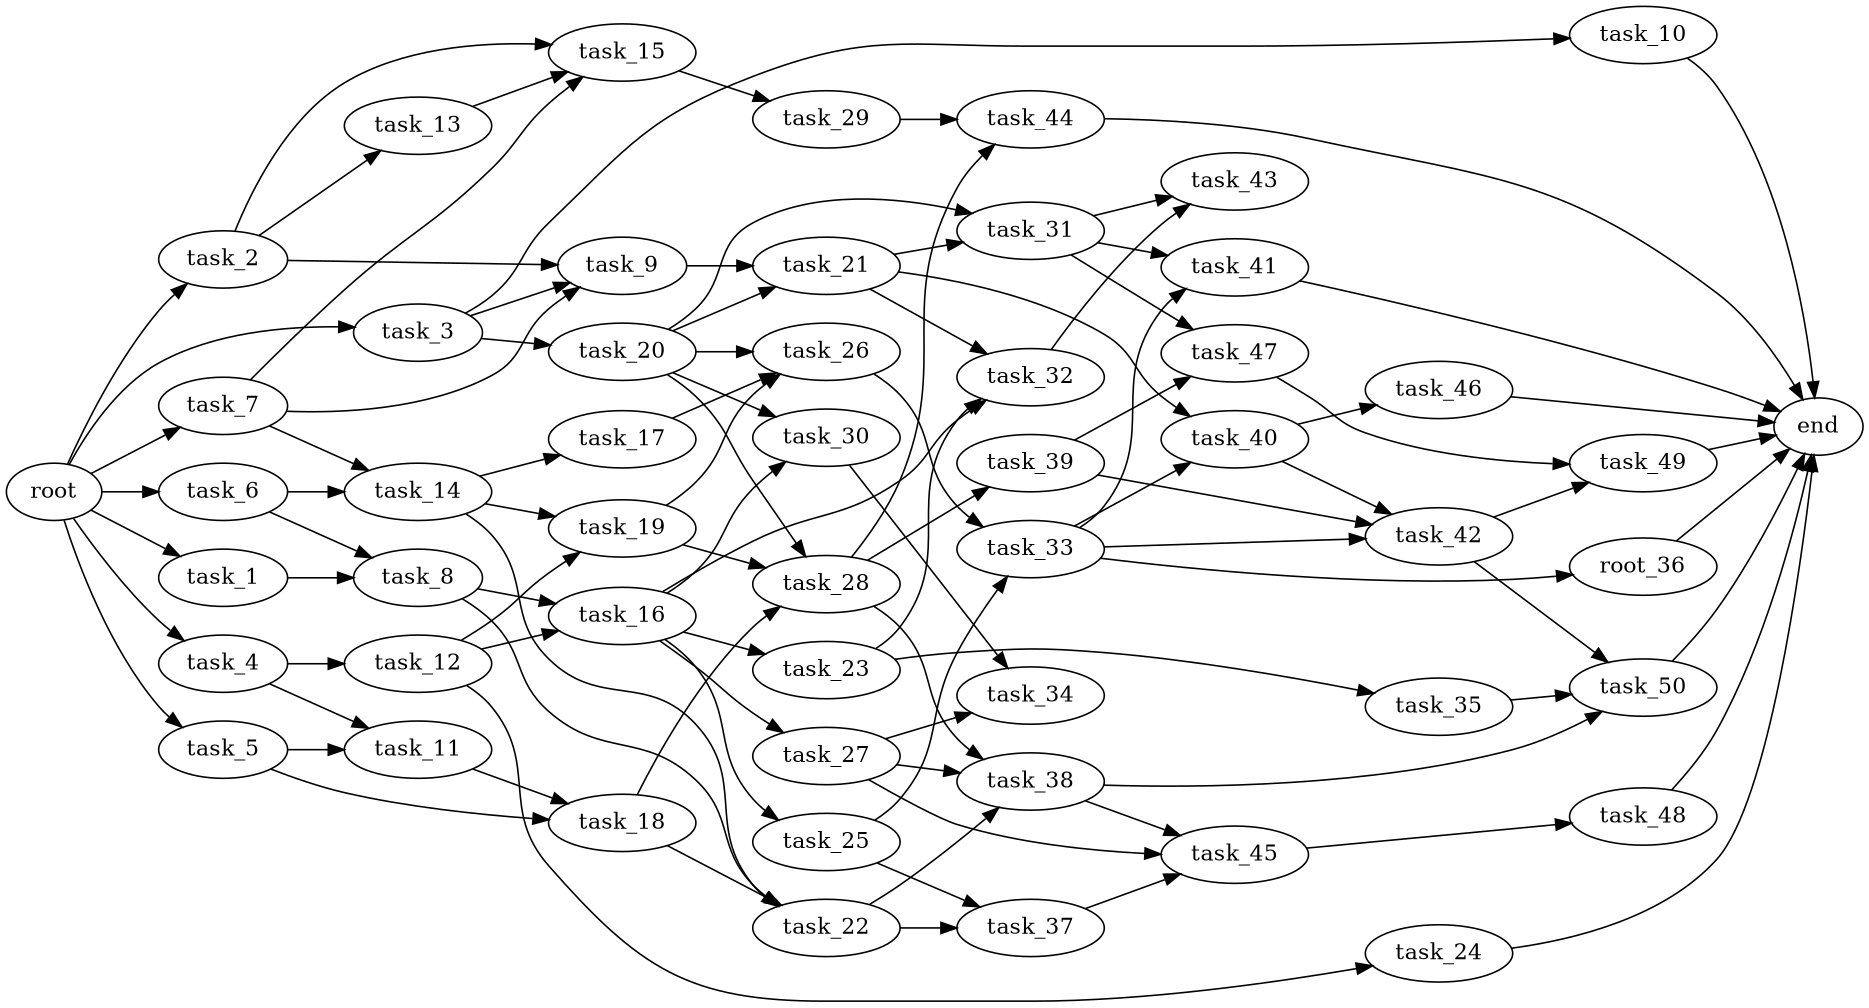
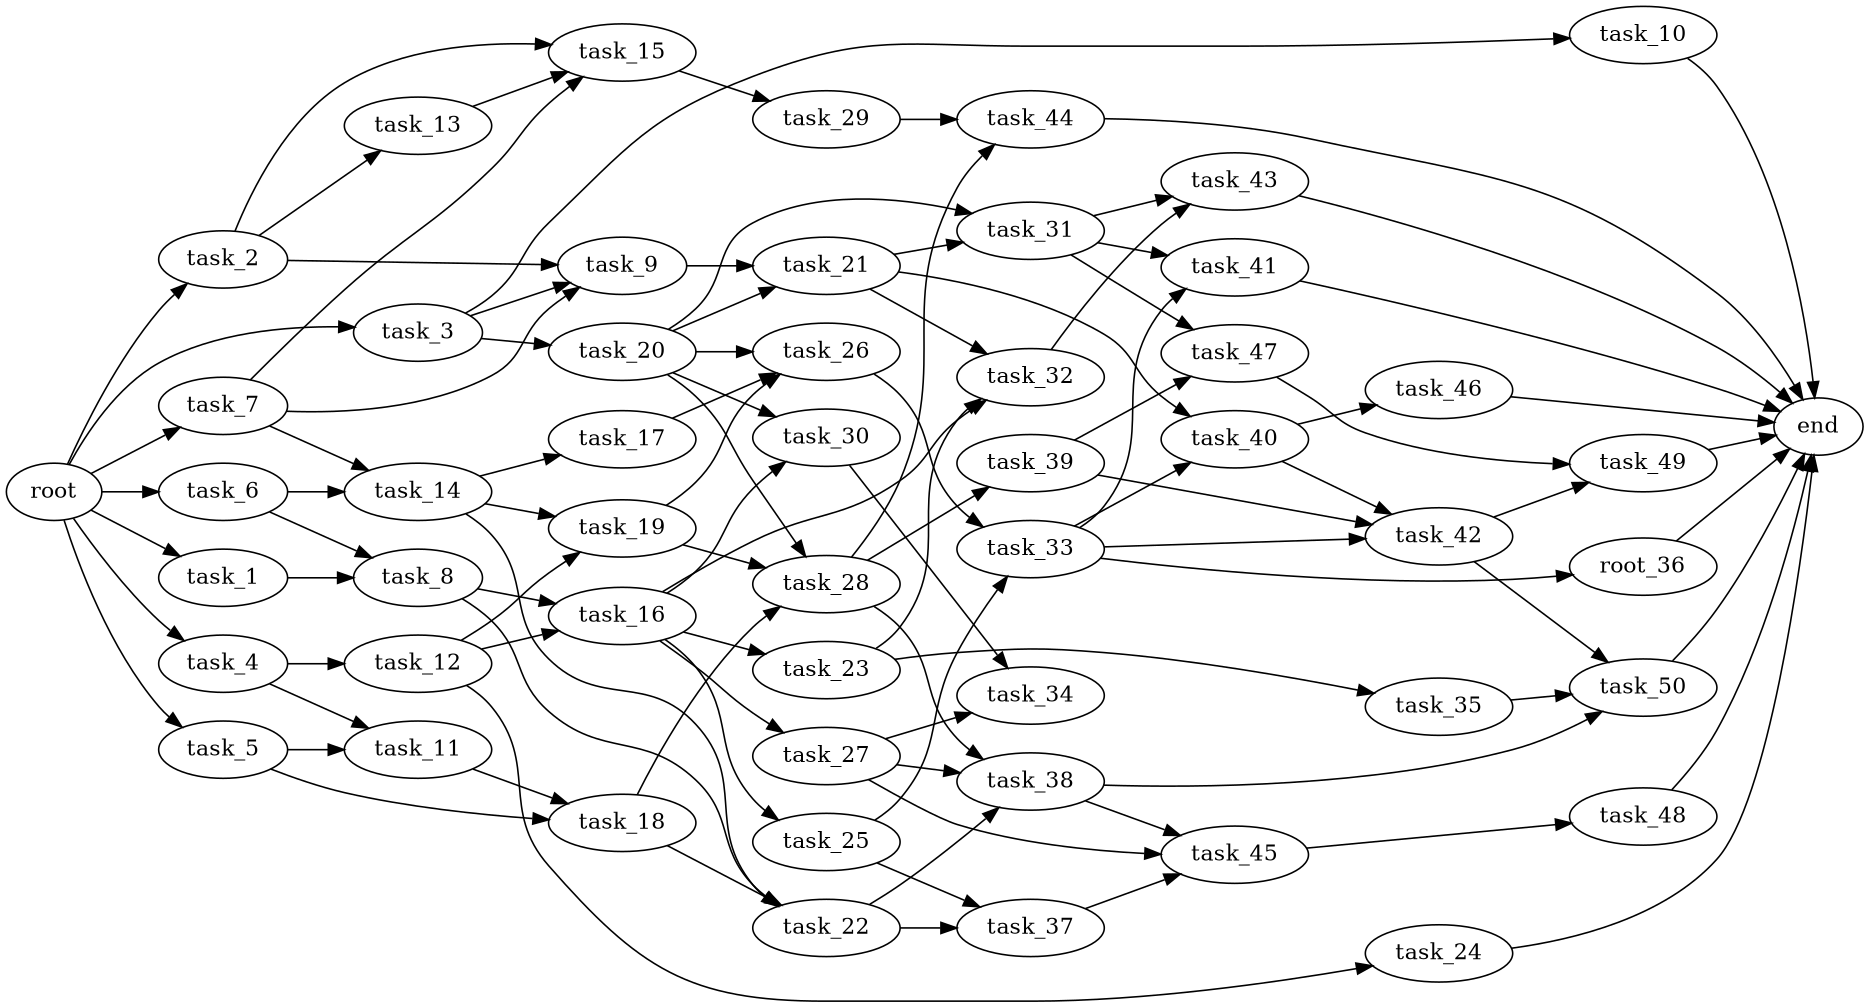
none -> (1549, 272)
